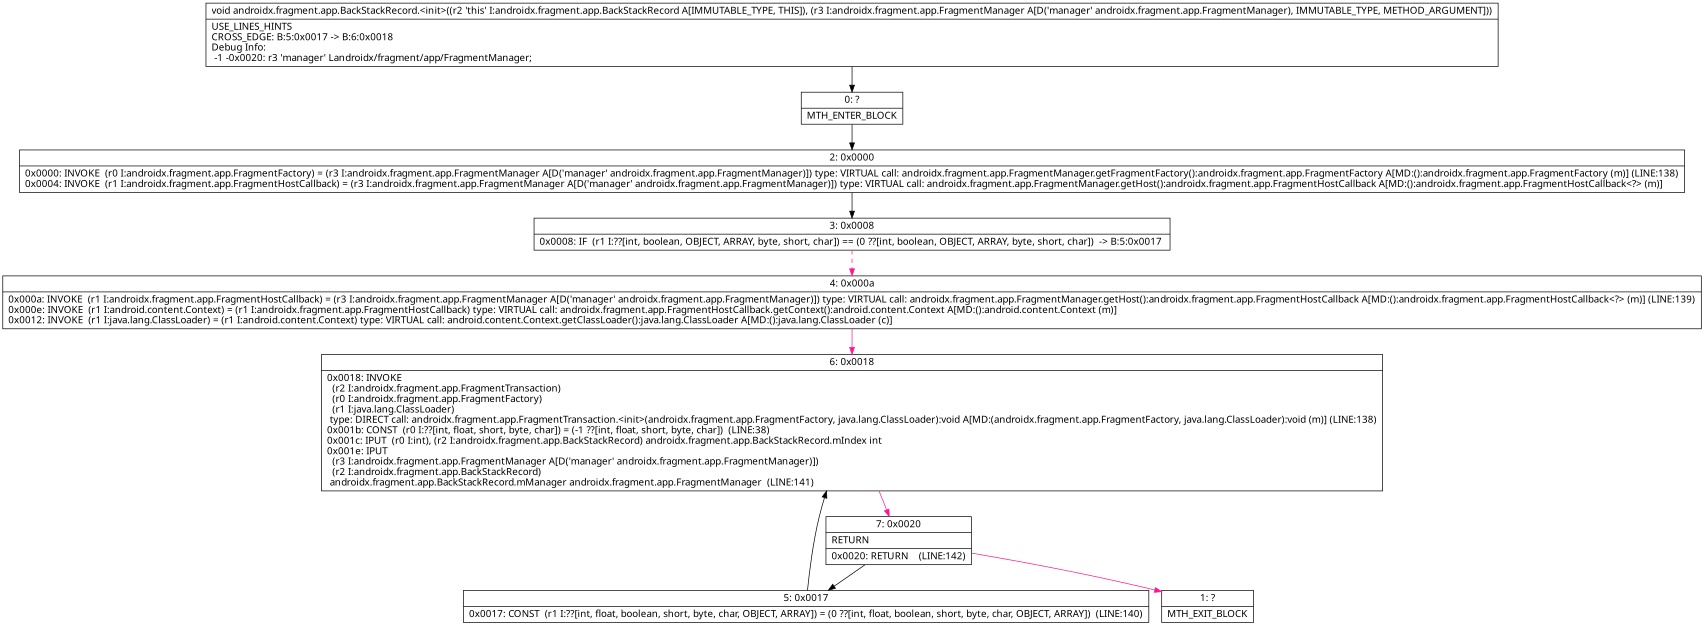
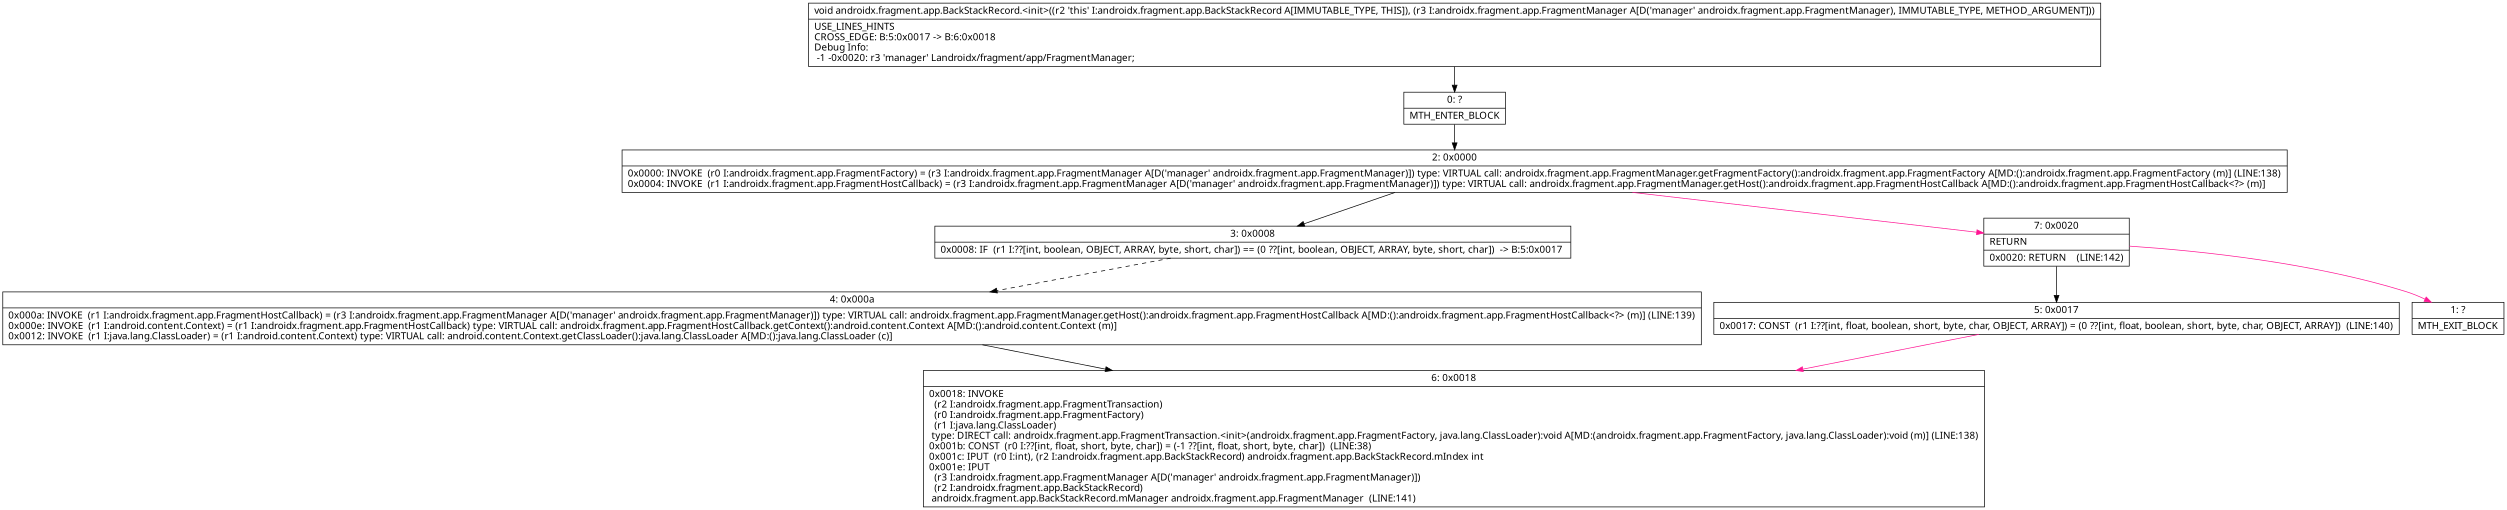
(852, 259) -> (1084, 274)
(852, 338) -> (1044, 357)
(883, 501) -> (1805, 212)
(814, 544) -> (1891, 352)
